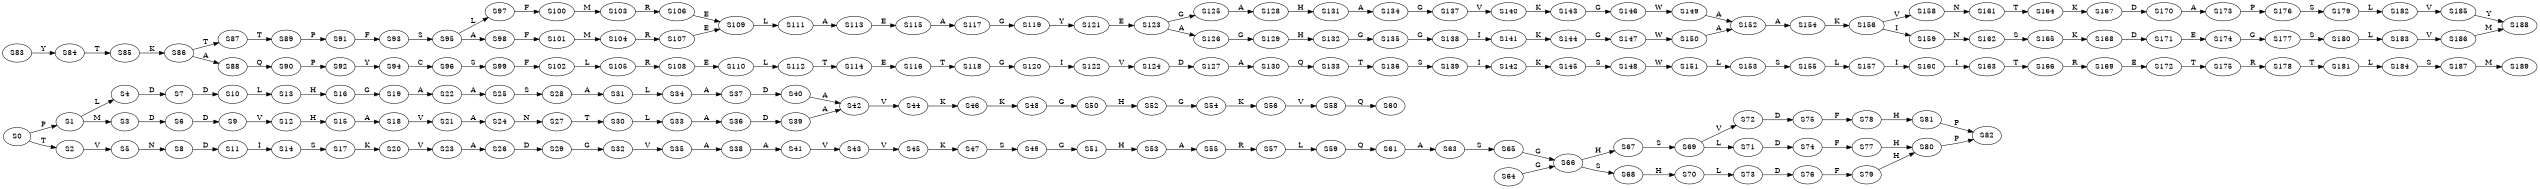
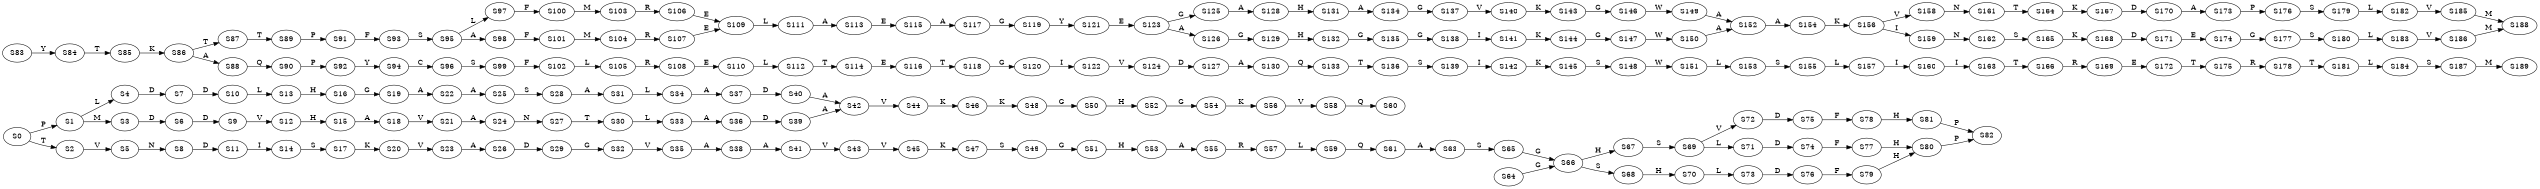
(2489, 14) -> (2489, 14)
